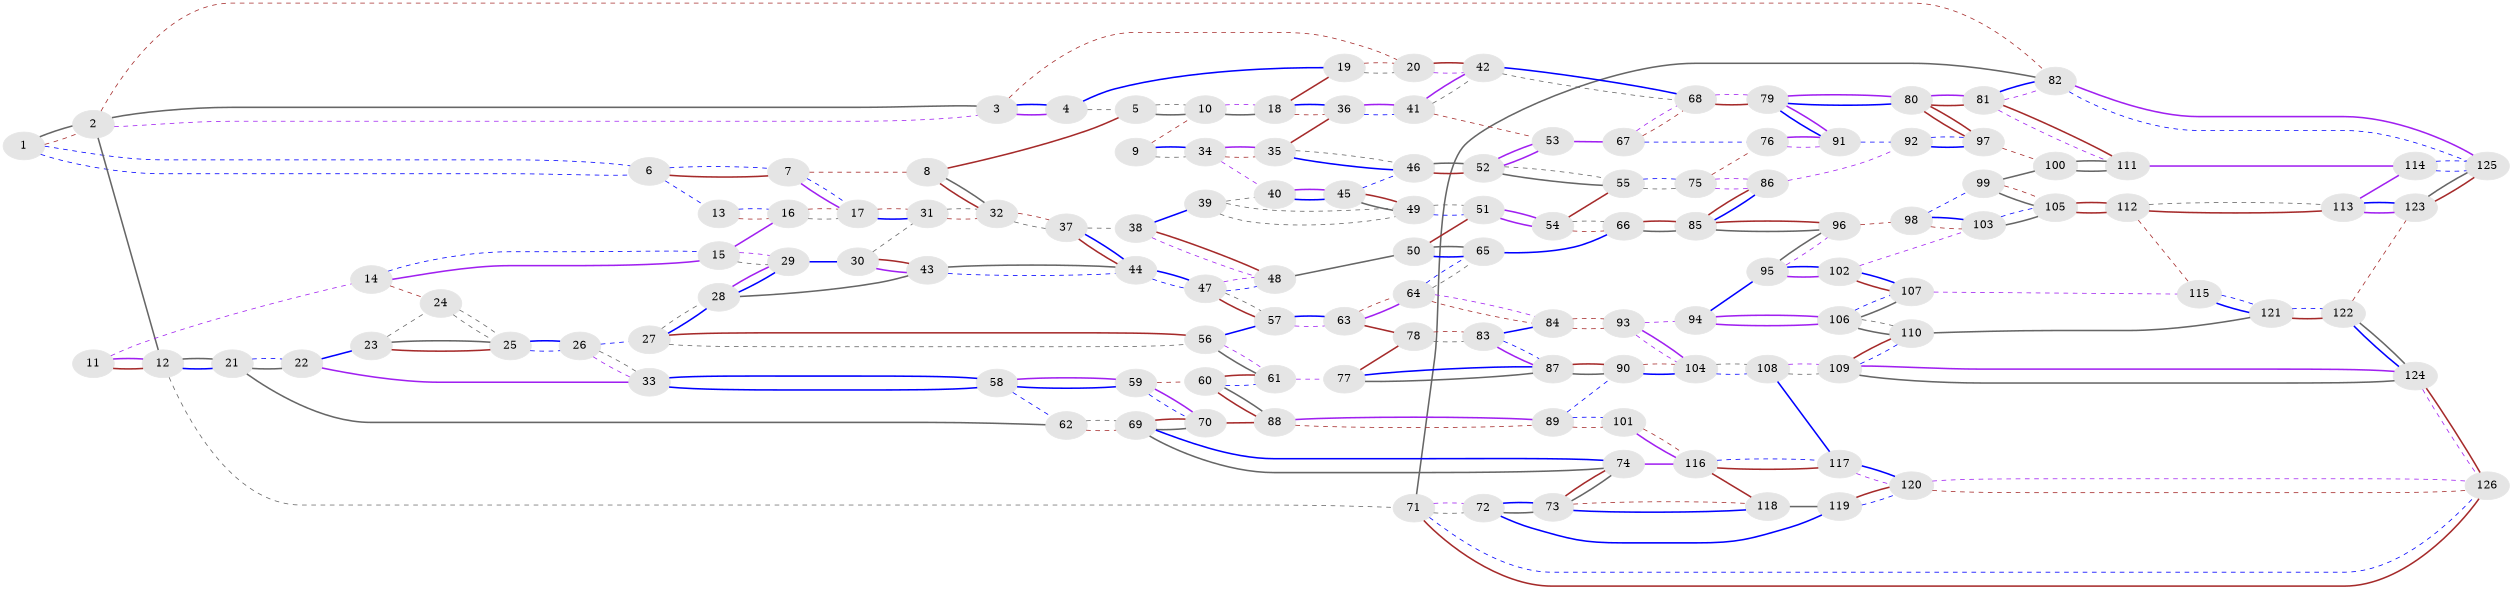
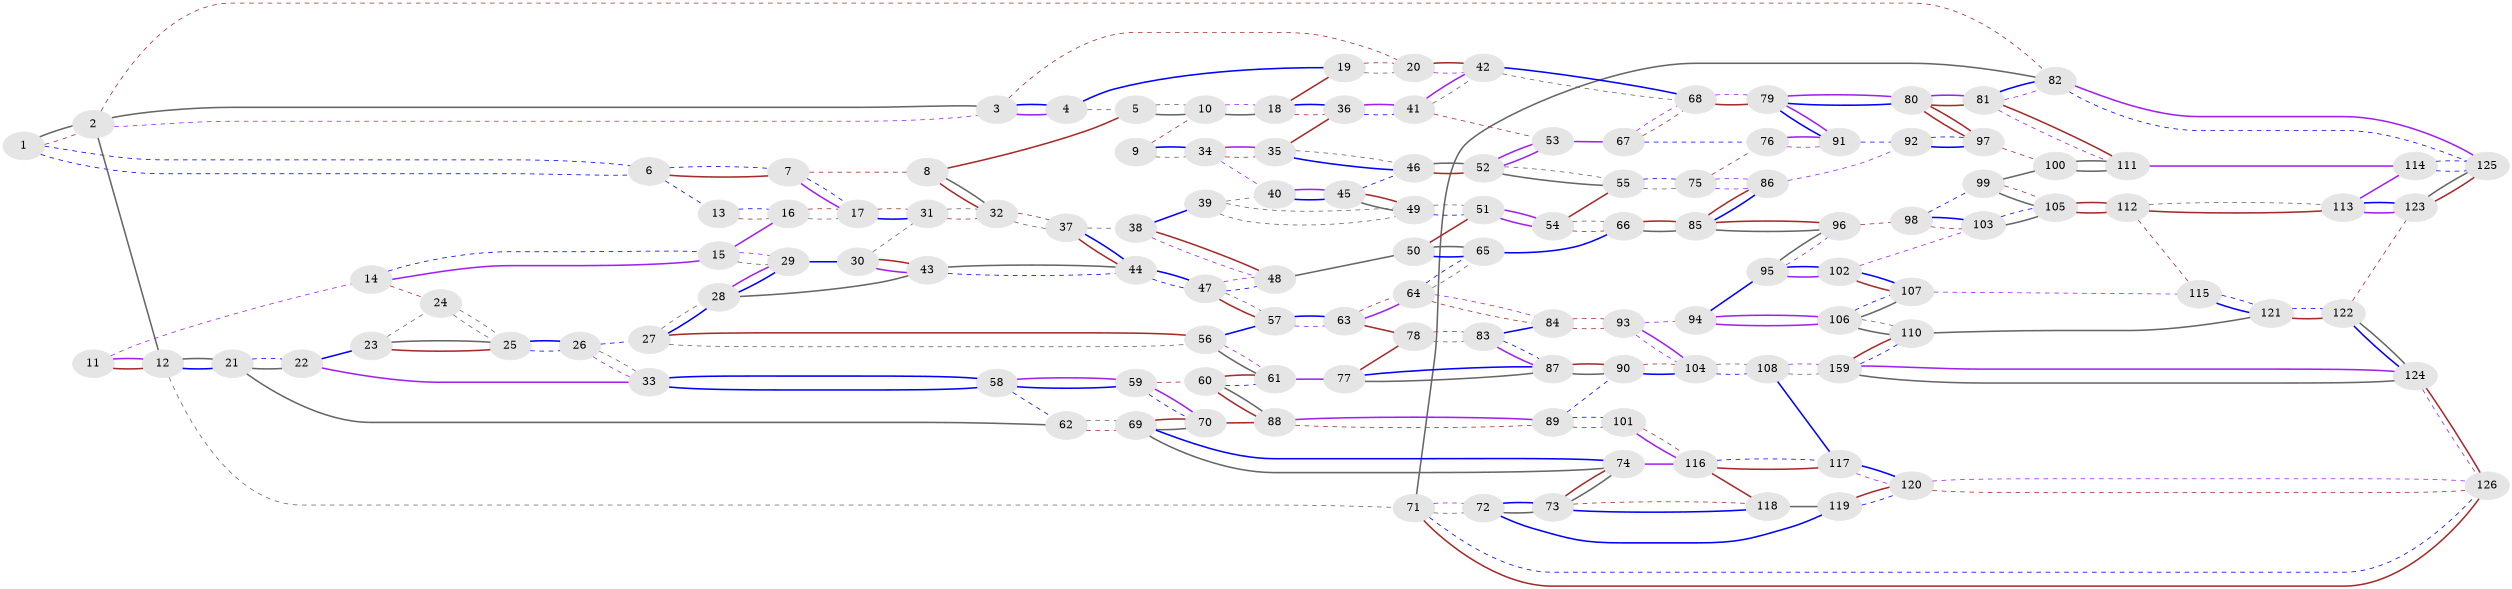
(1840, 369) -> (1840, 369)
(1310, 379) -> (1310, 379)
